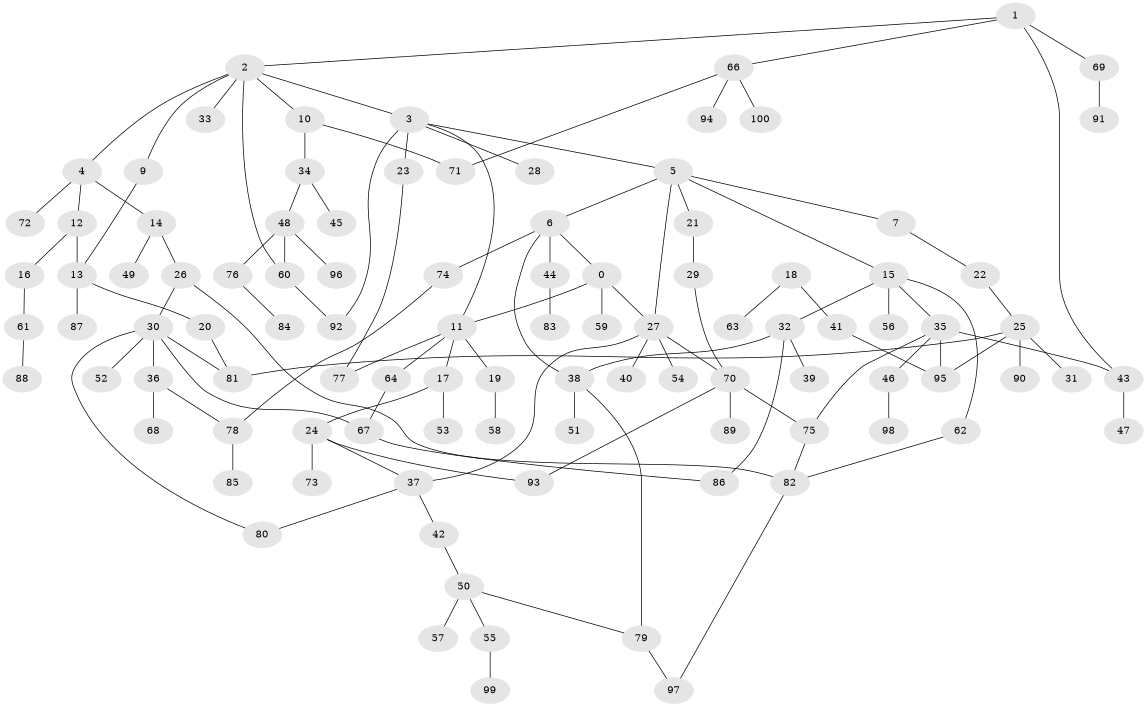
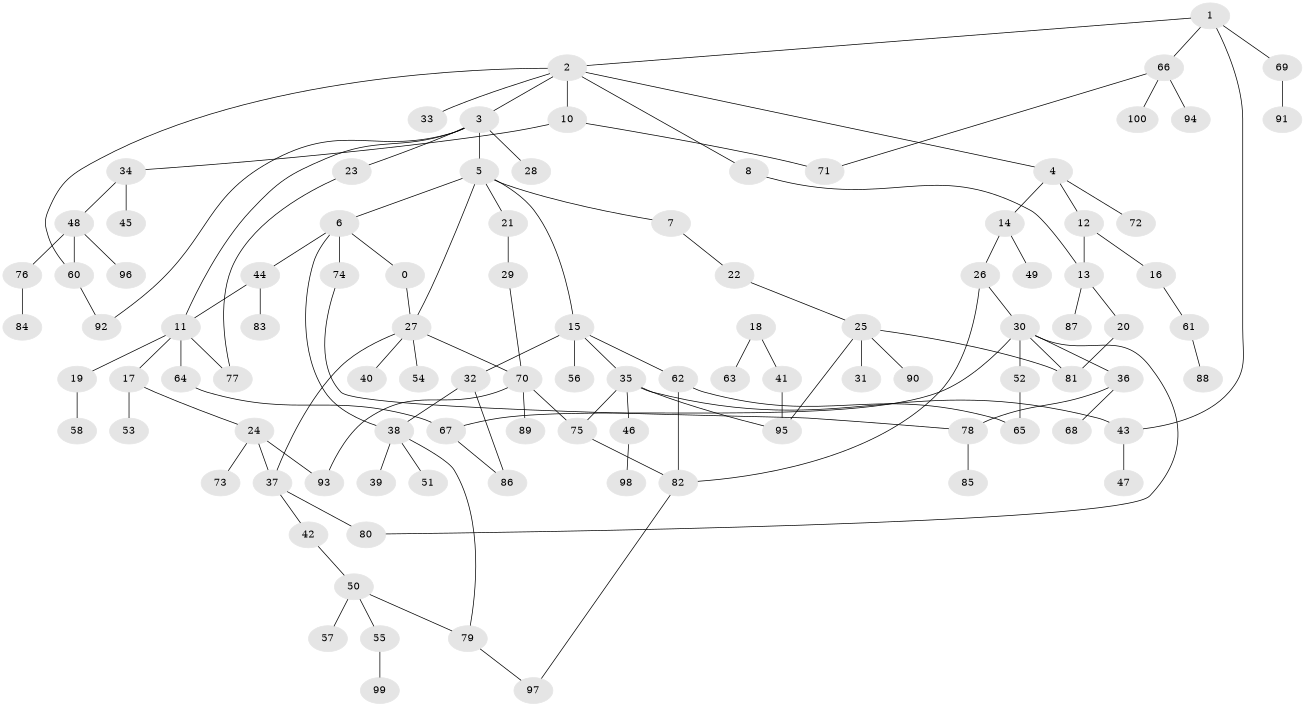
(143, 172) -> (749, 172)
(531, 304) -> (219, 302)
(602, 327) -> none
(796, 351) -> (385, 457)
none -> (1020, 431)
